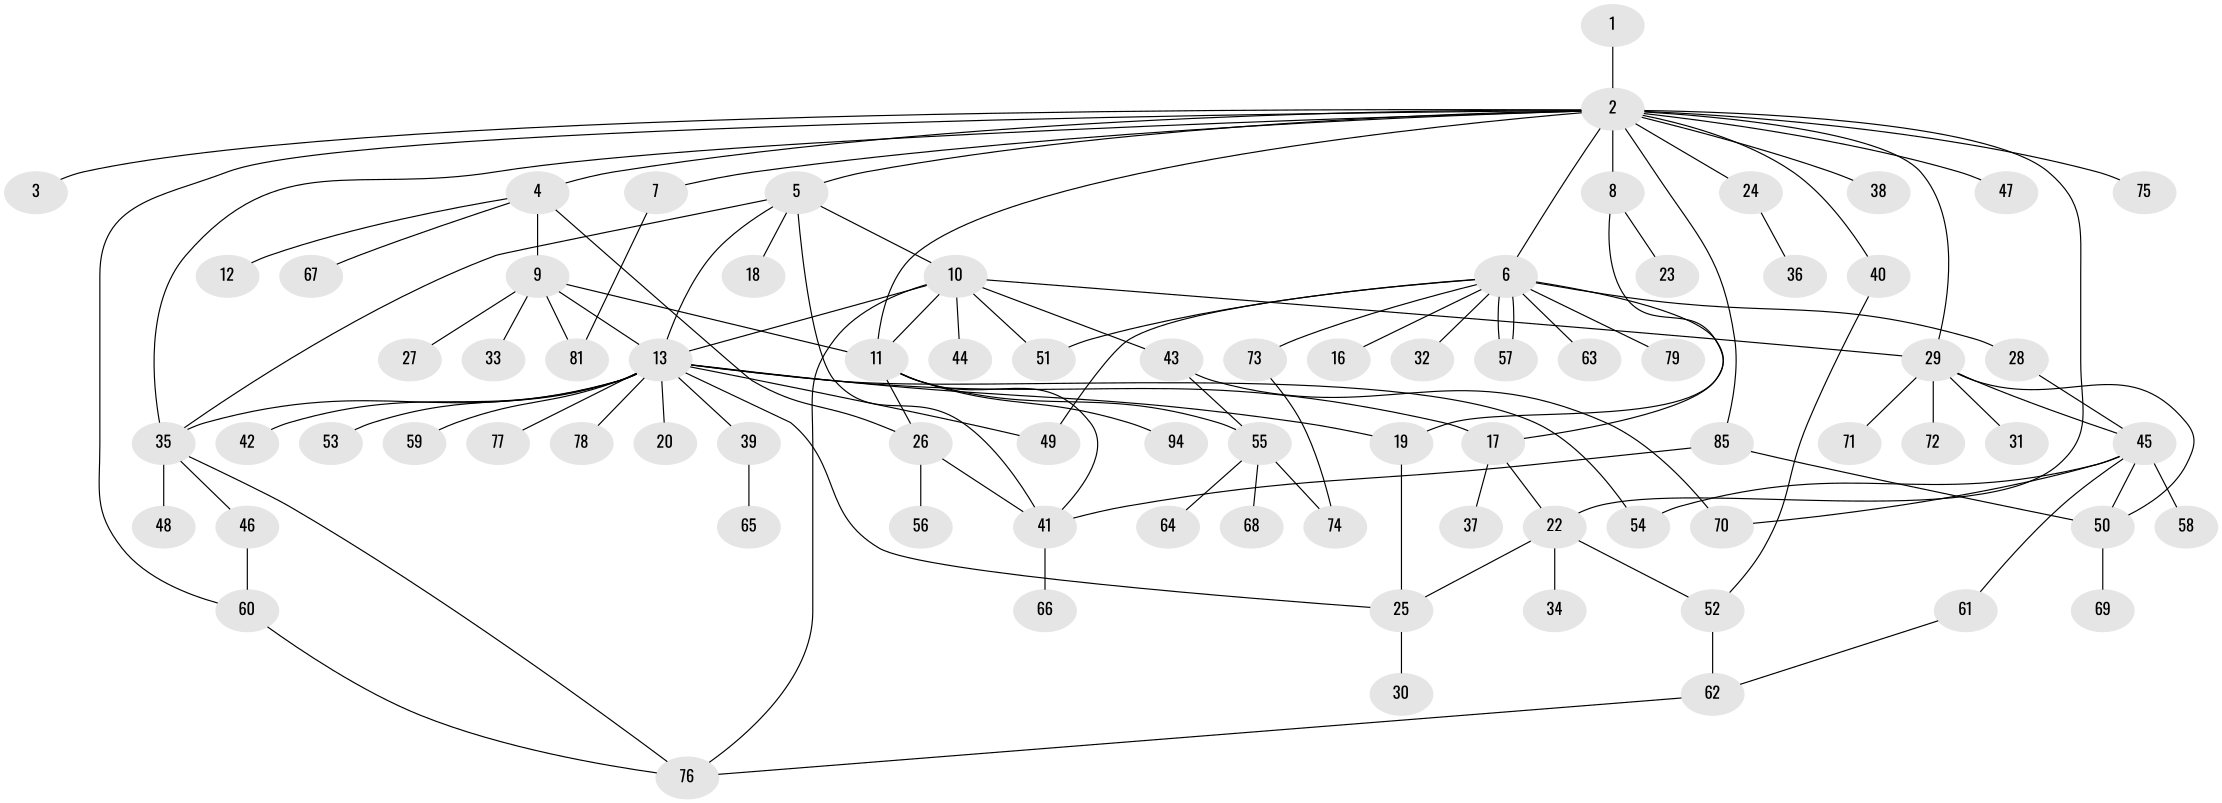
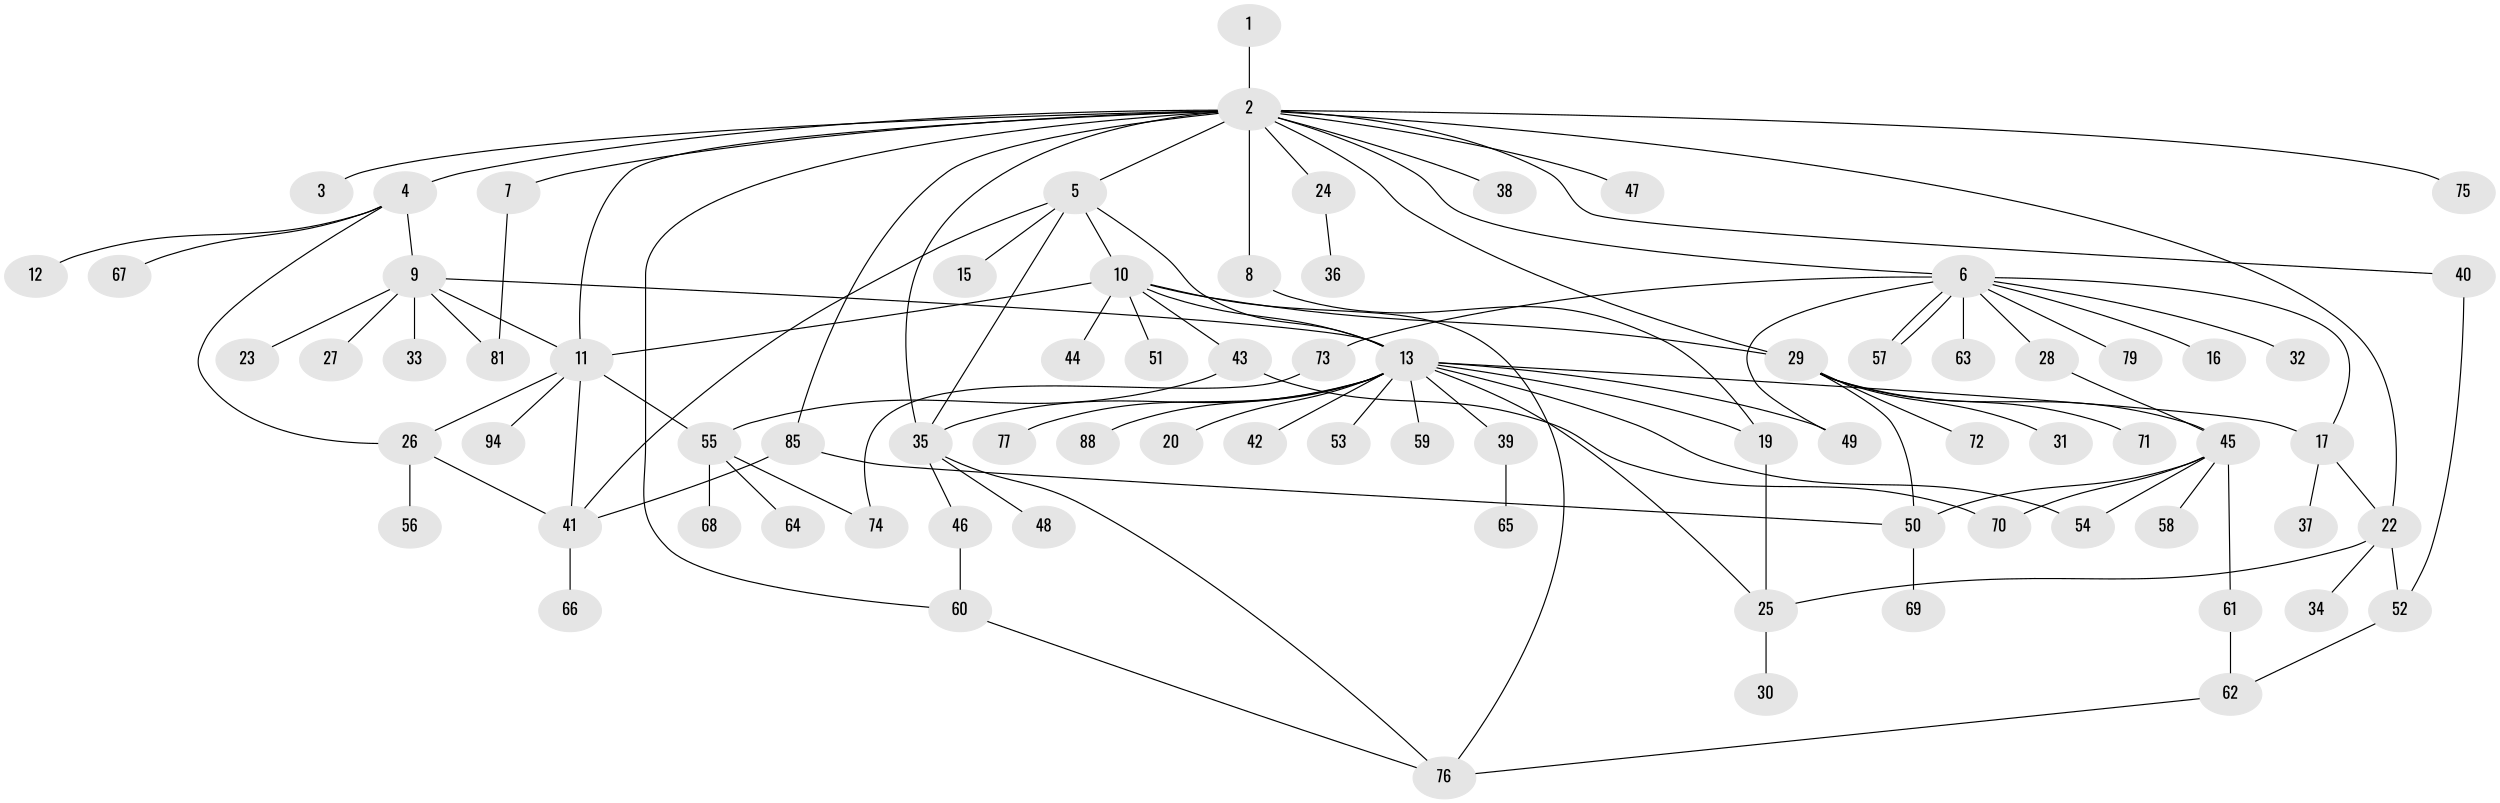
(1640, 235) -> (331, 318)
(754, 276) -> (965, 276)
(1270, 302) -> none
(582, 444) -> (1088, 444)
